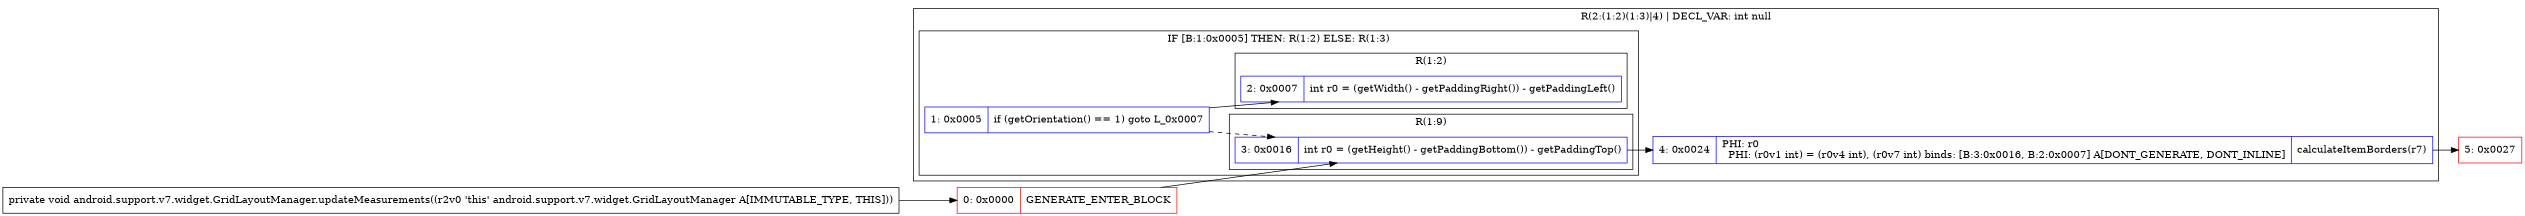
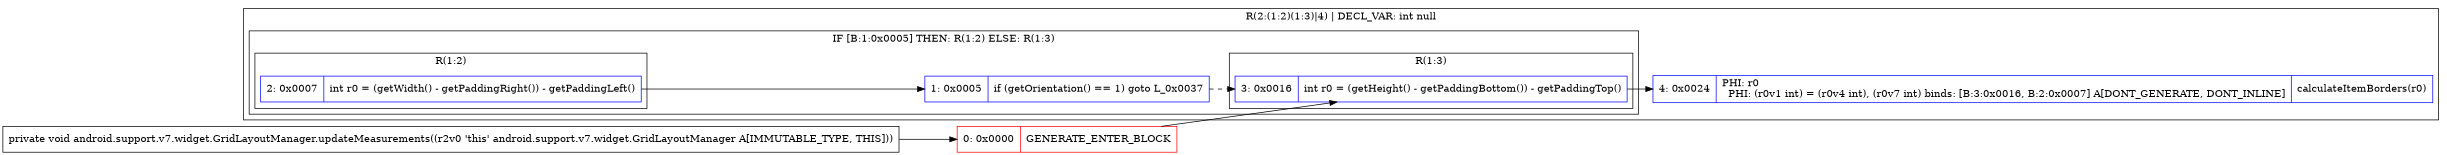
(1229, 106) -> (779, 89)
(1099, 120) -> (1099, 89)
(1431, 122) -> (1431, 61)
(2362, 150) -> (2362, 89)
(2490, 150) -> none
